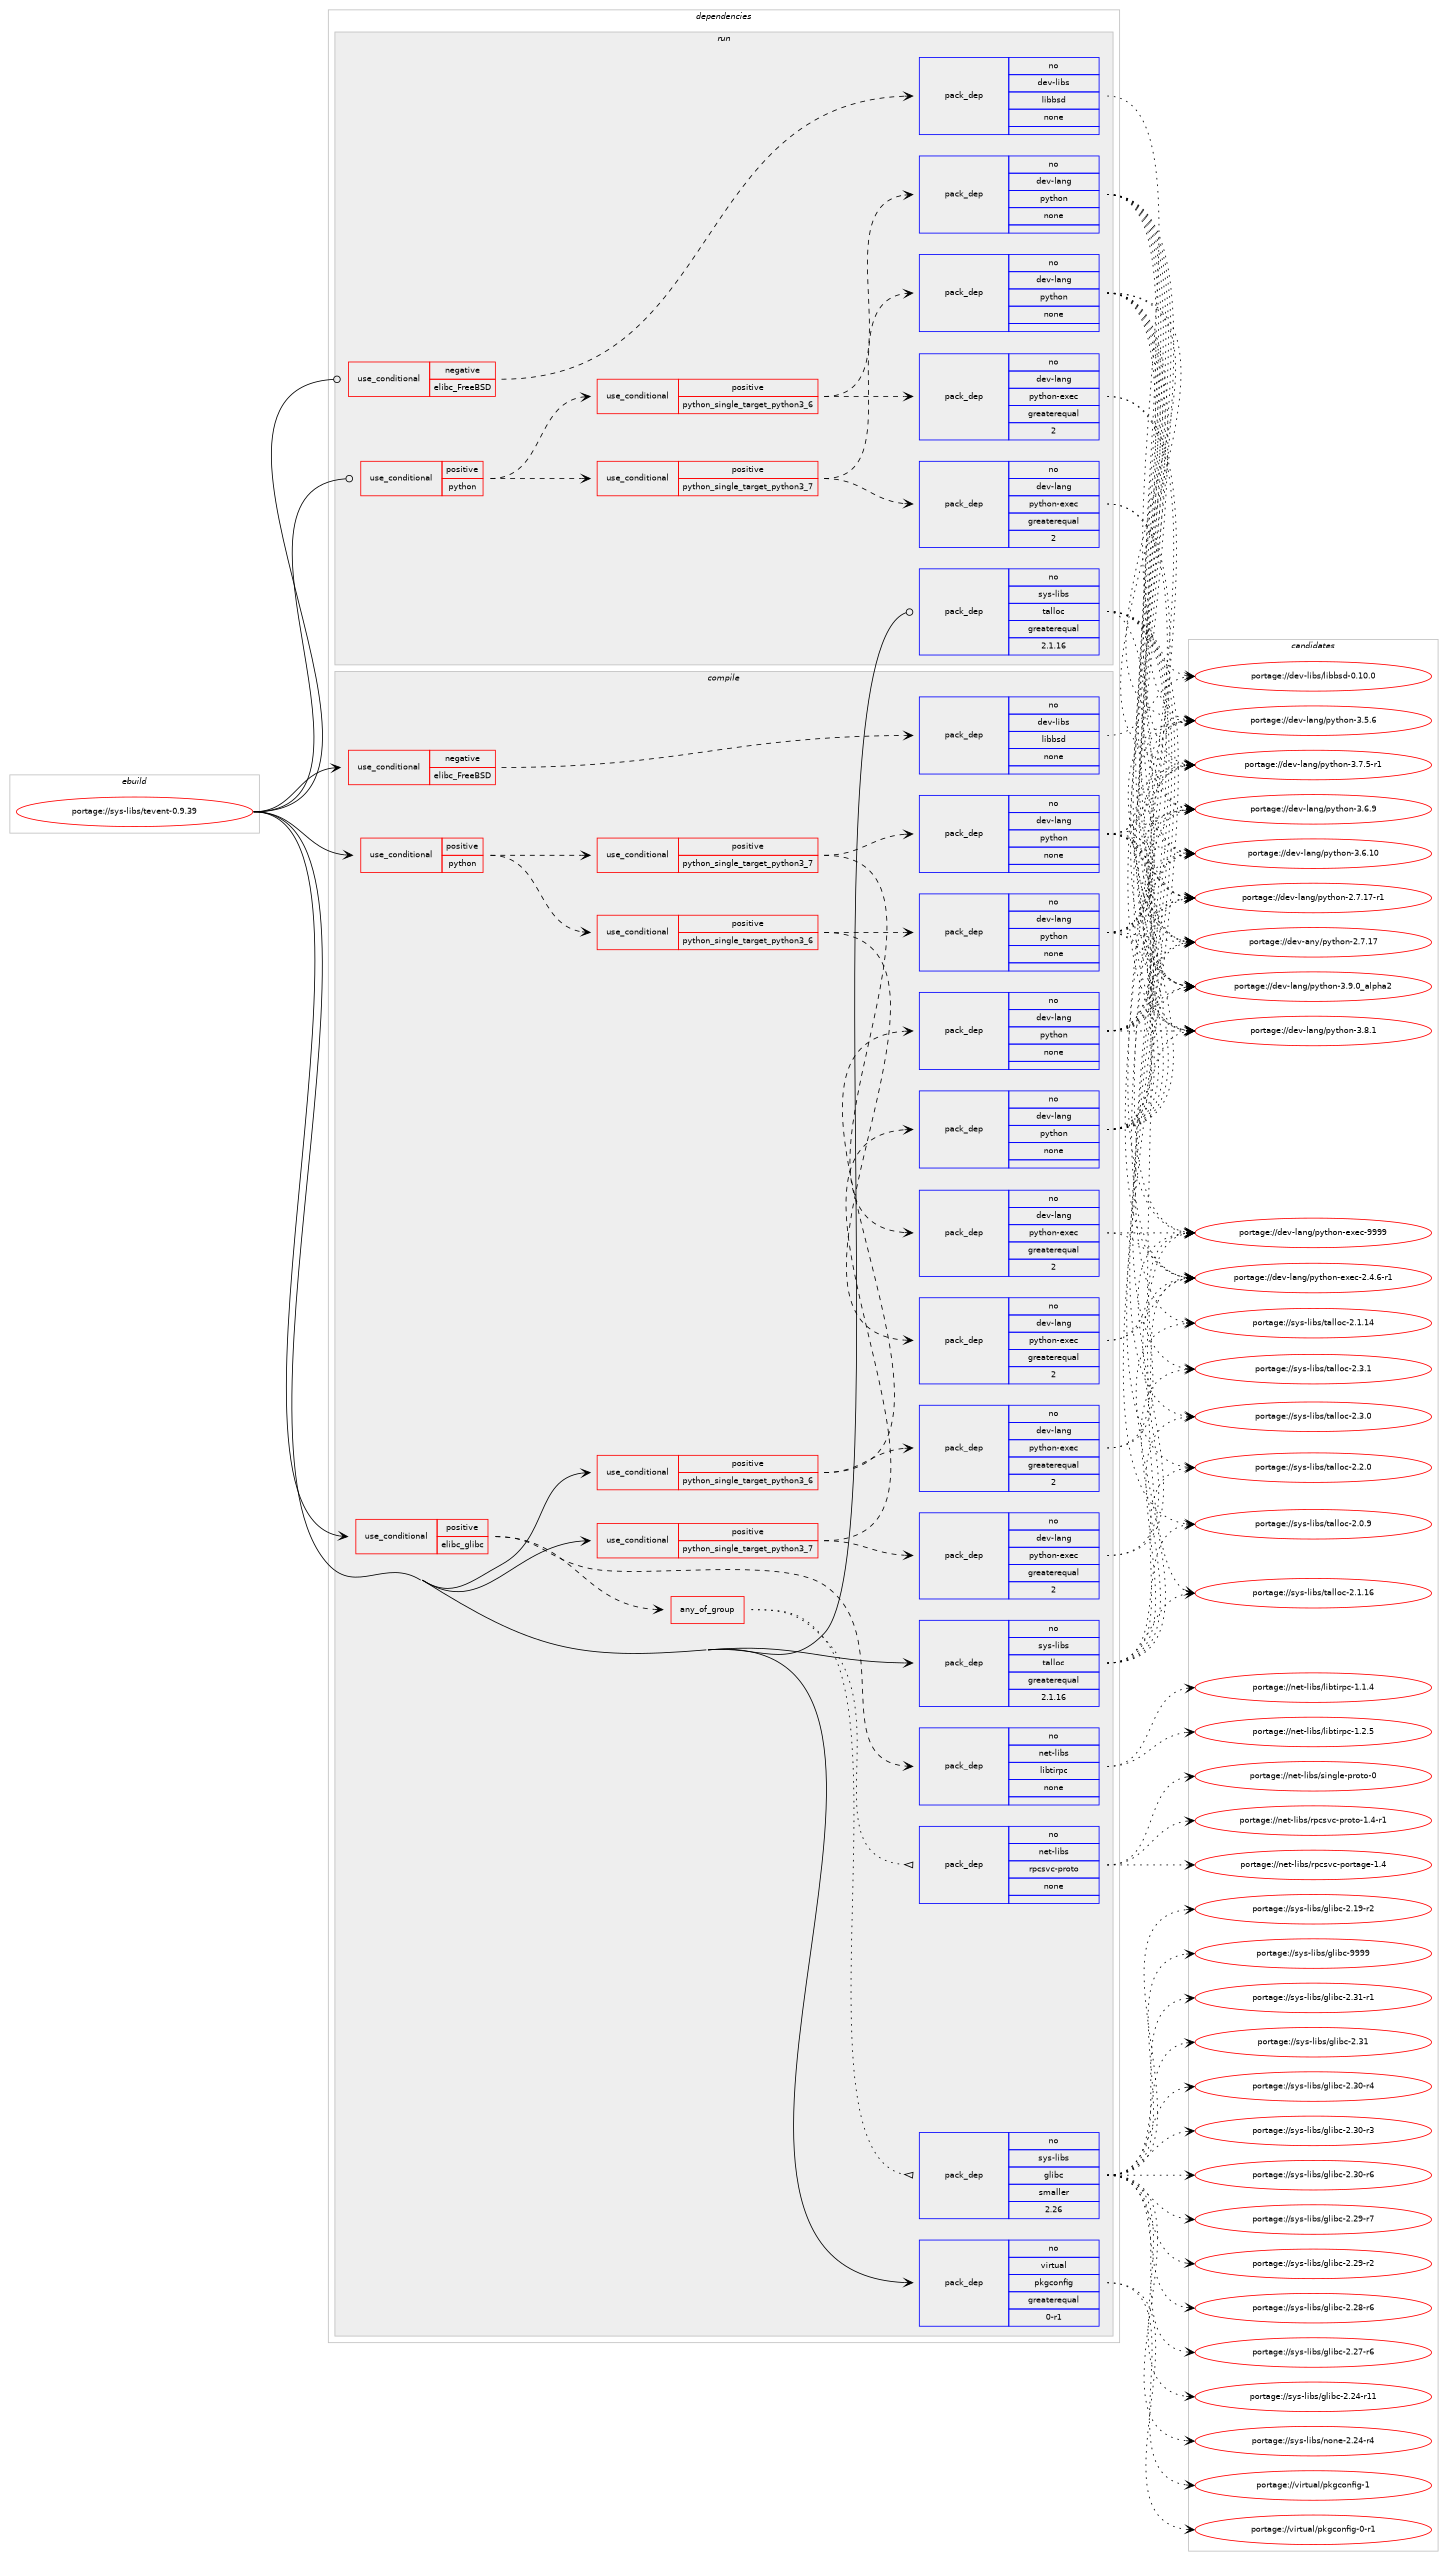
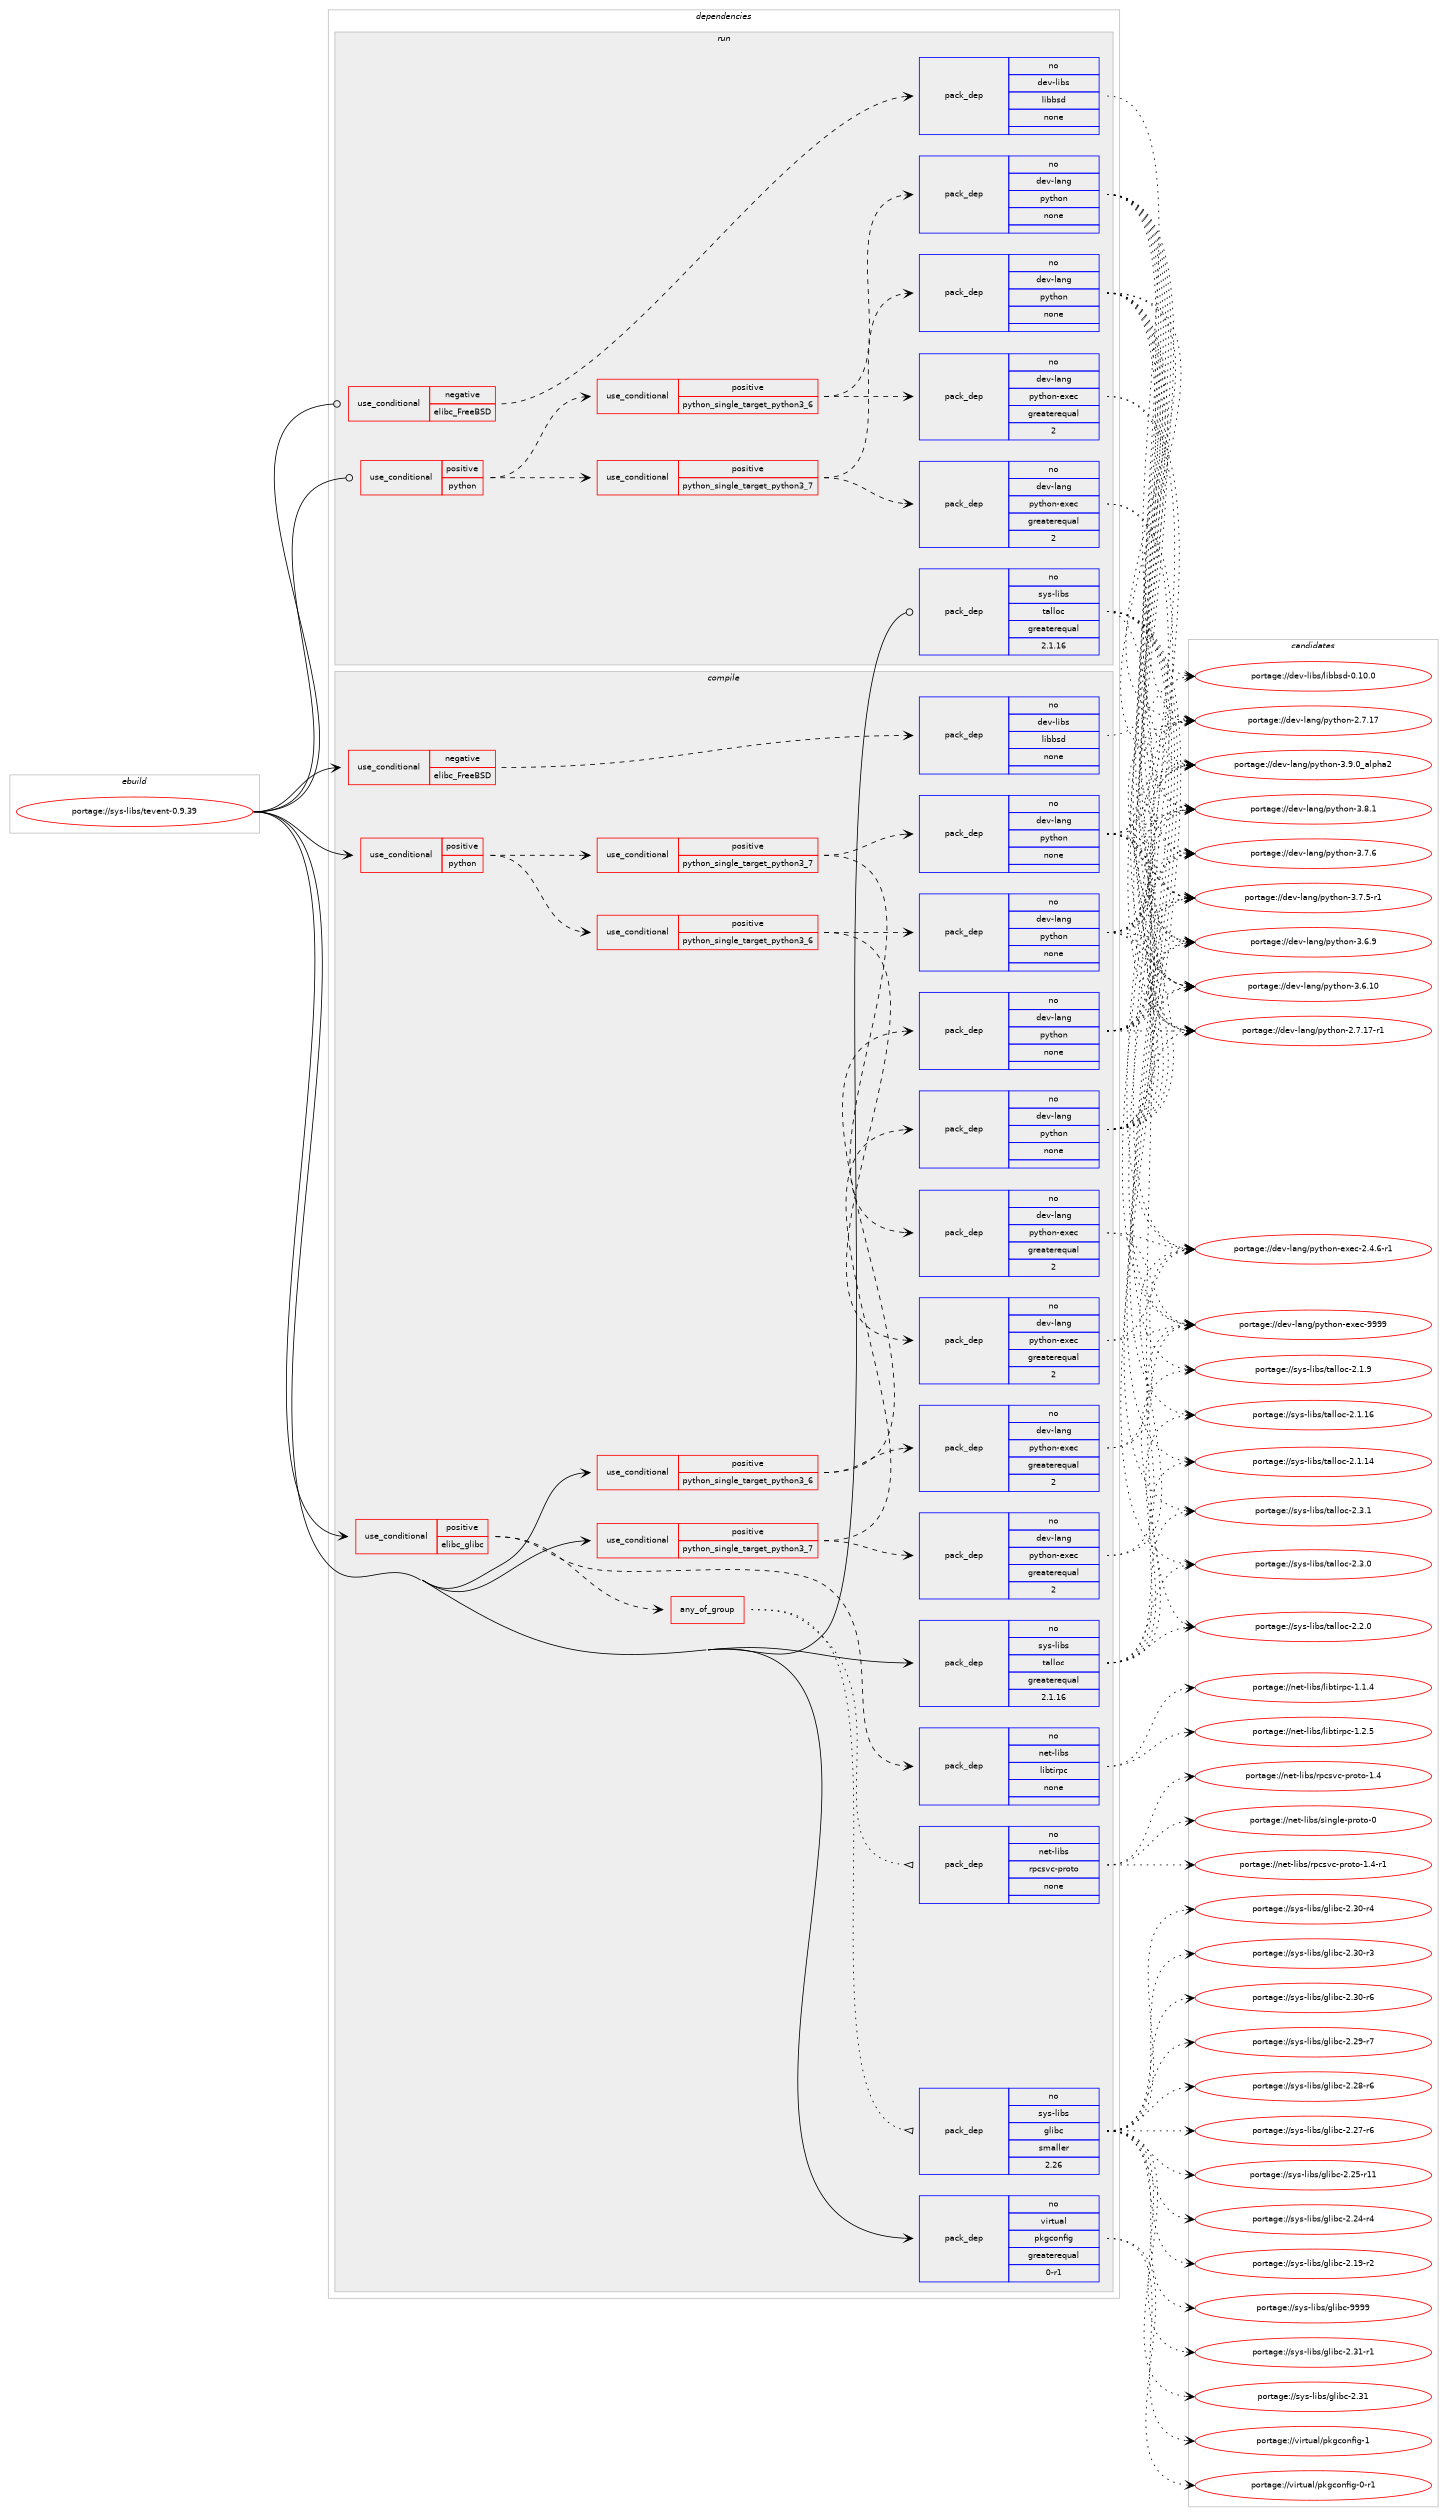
(1313, 721) -> (1313, 854)
(1313, 942) -> (1313, 721)
(1313, 1524) -> (1313, 1370)
(1313, 1865) -> (1313, 1776)
(1313, 2264) -> none
(1313, 2397) -> (1313, 2175)
(1313, 2441) -> (1313, 2220)
